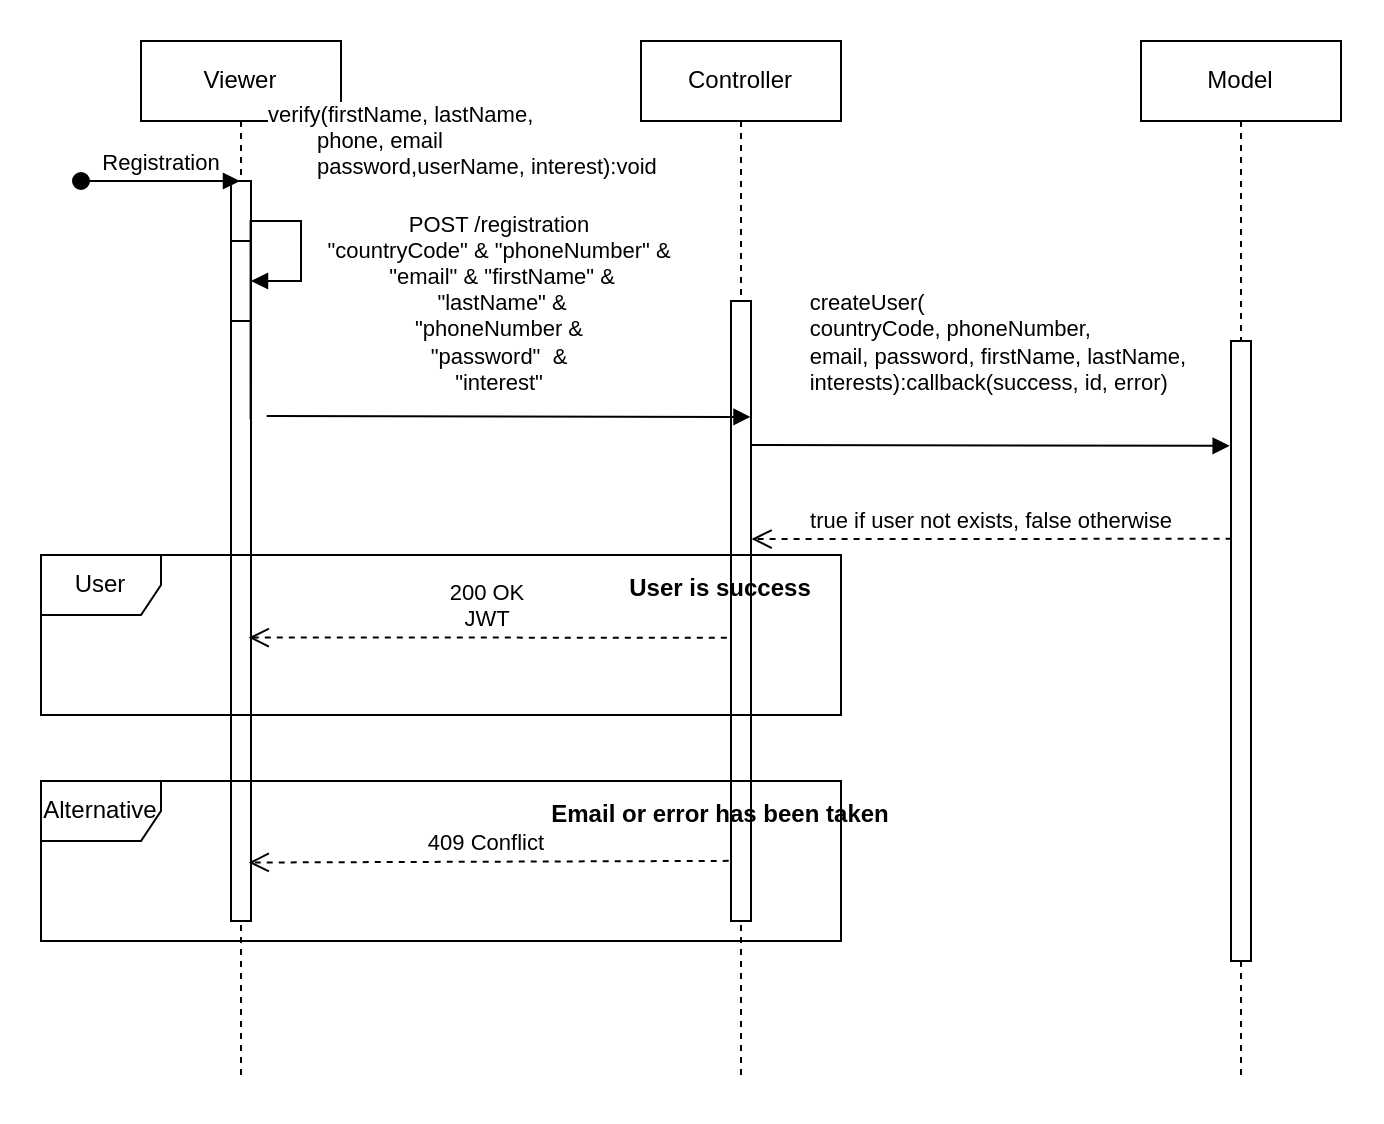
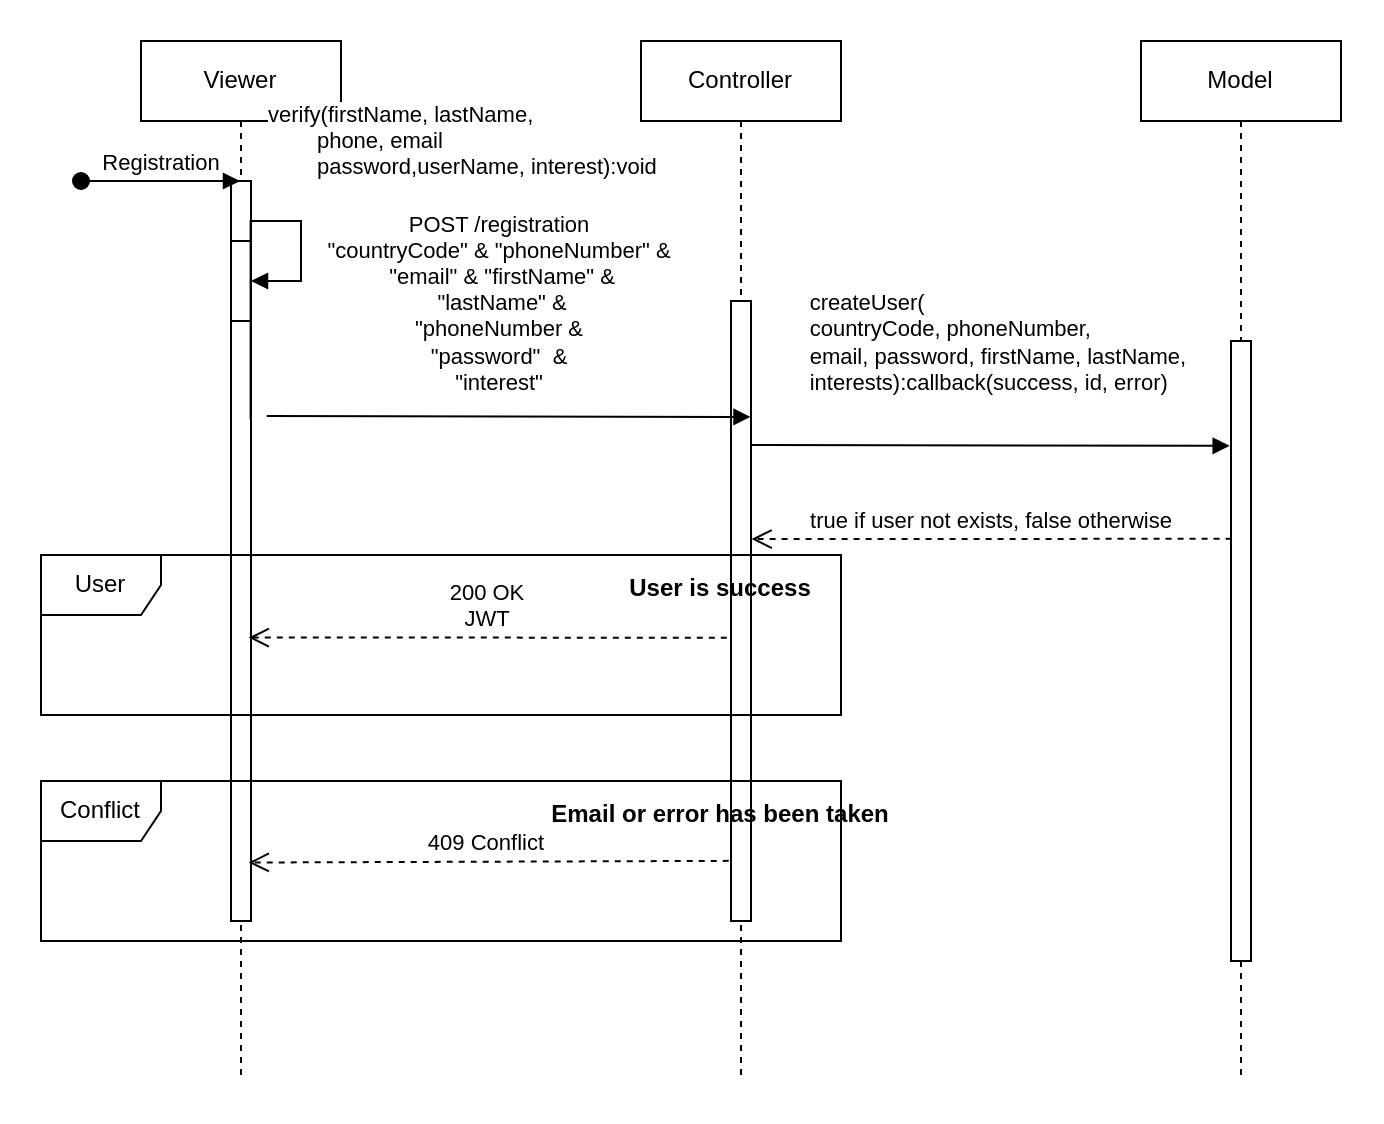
(101, 811) -> (101, 811)
